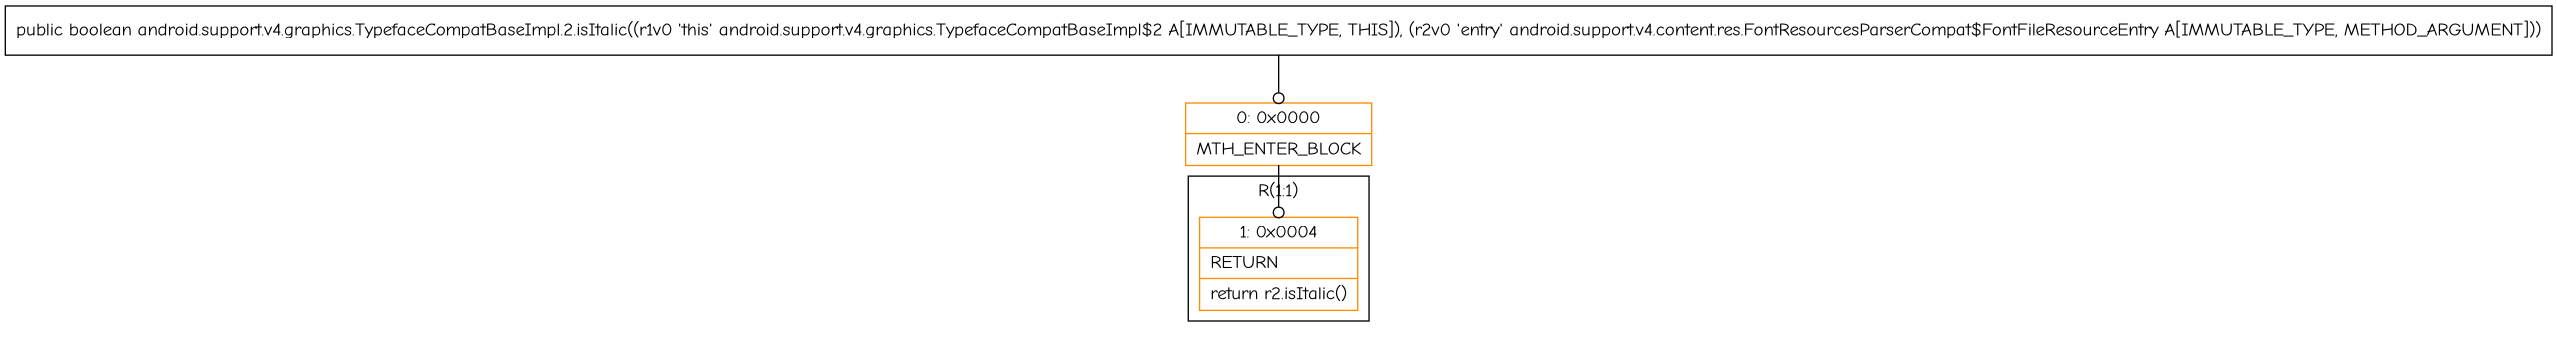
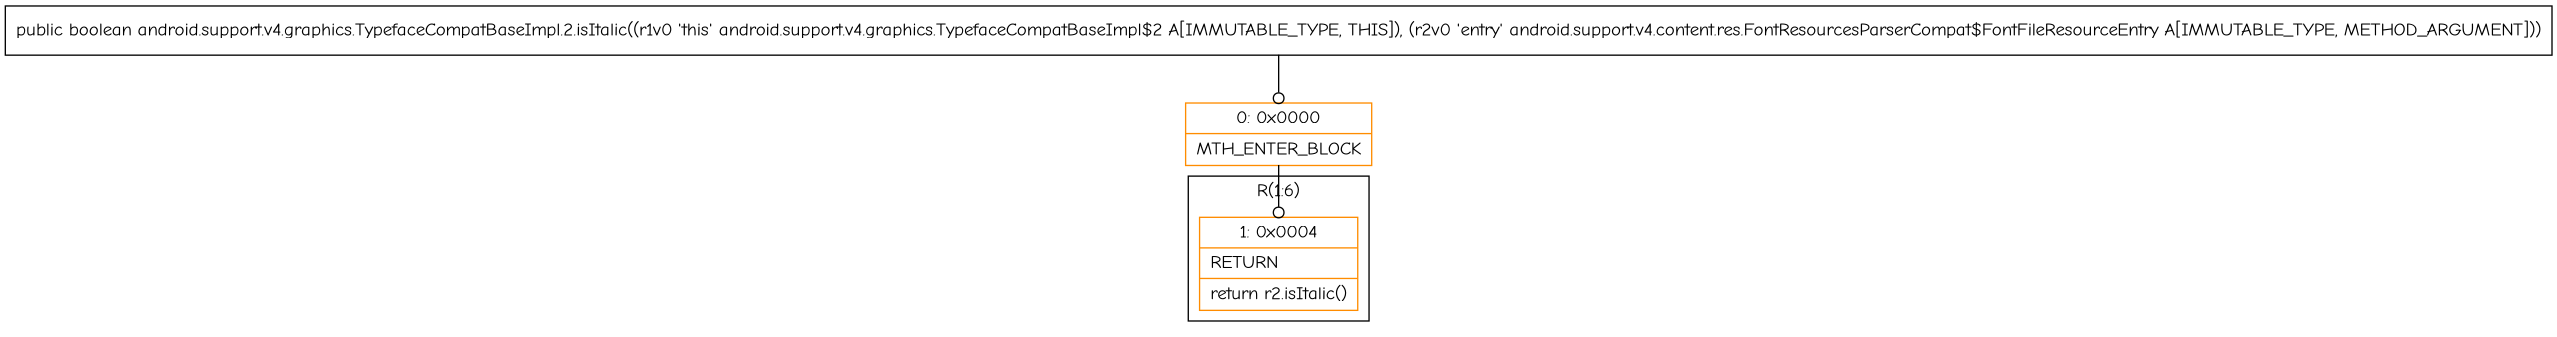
(1279, 191) -> (1279, 191)
